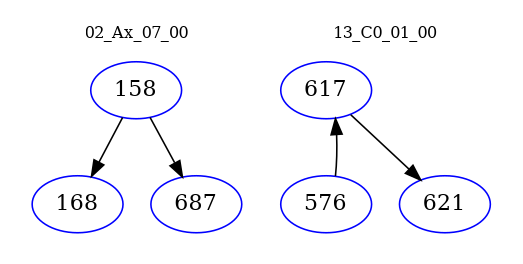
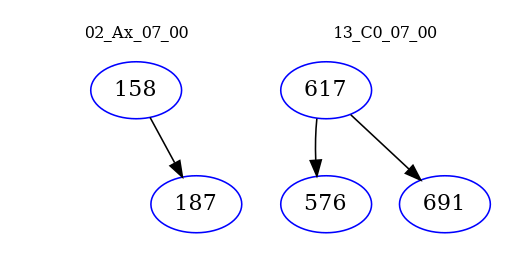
(386, 34) -> (386, 34)
(337, 155) -> (316, 139)
(78, 204) -> none
(196, 204) -> (196, 204)
(445, 204) -> (445, 204)
